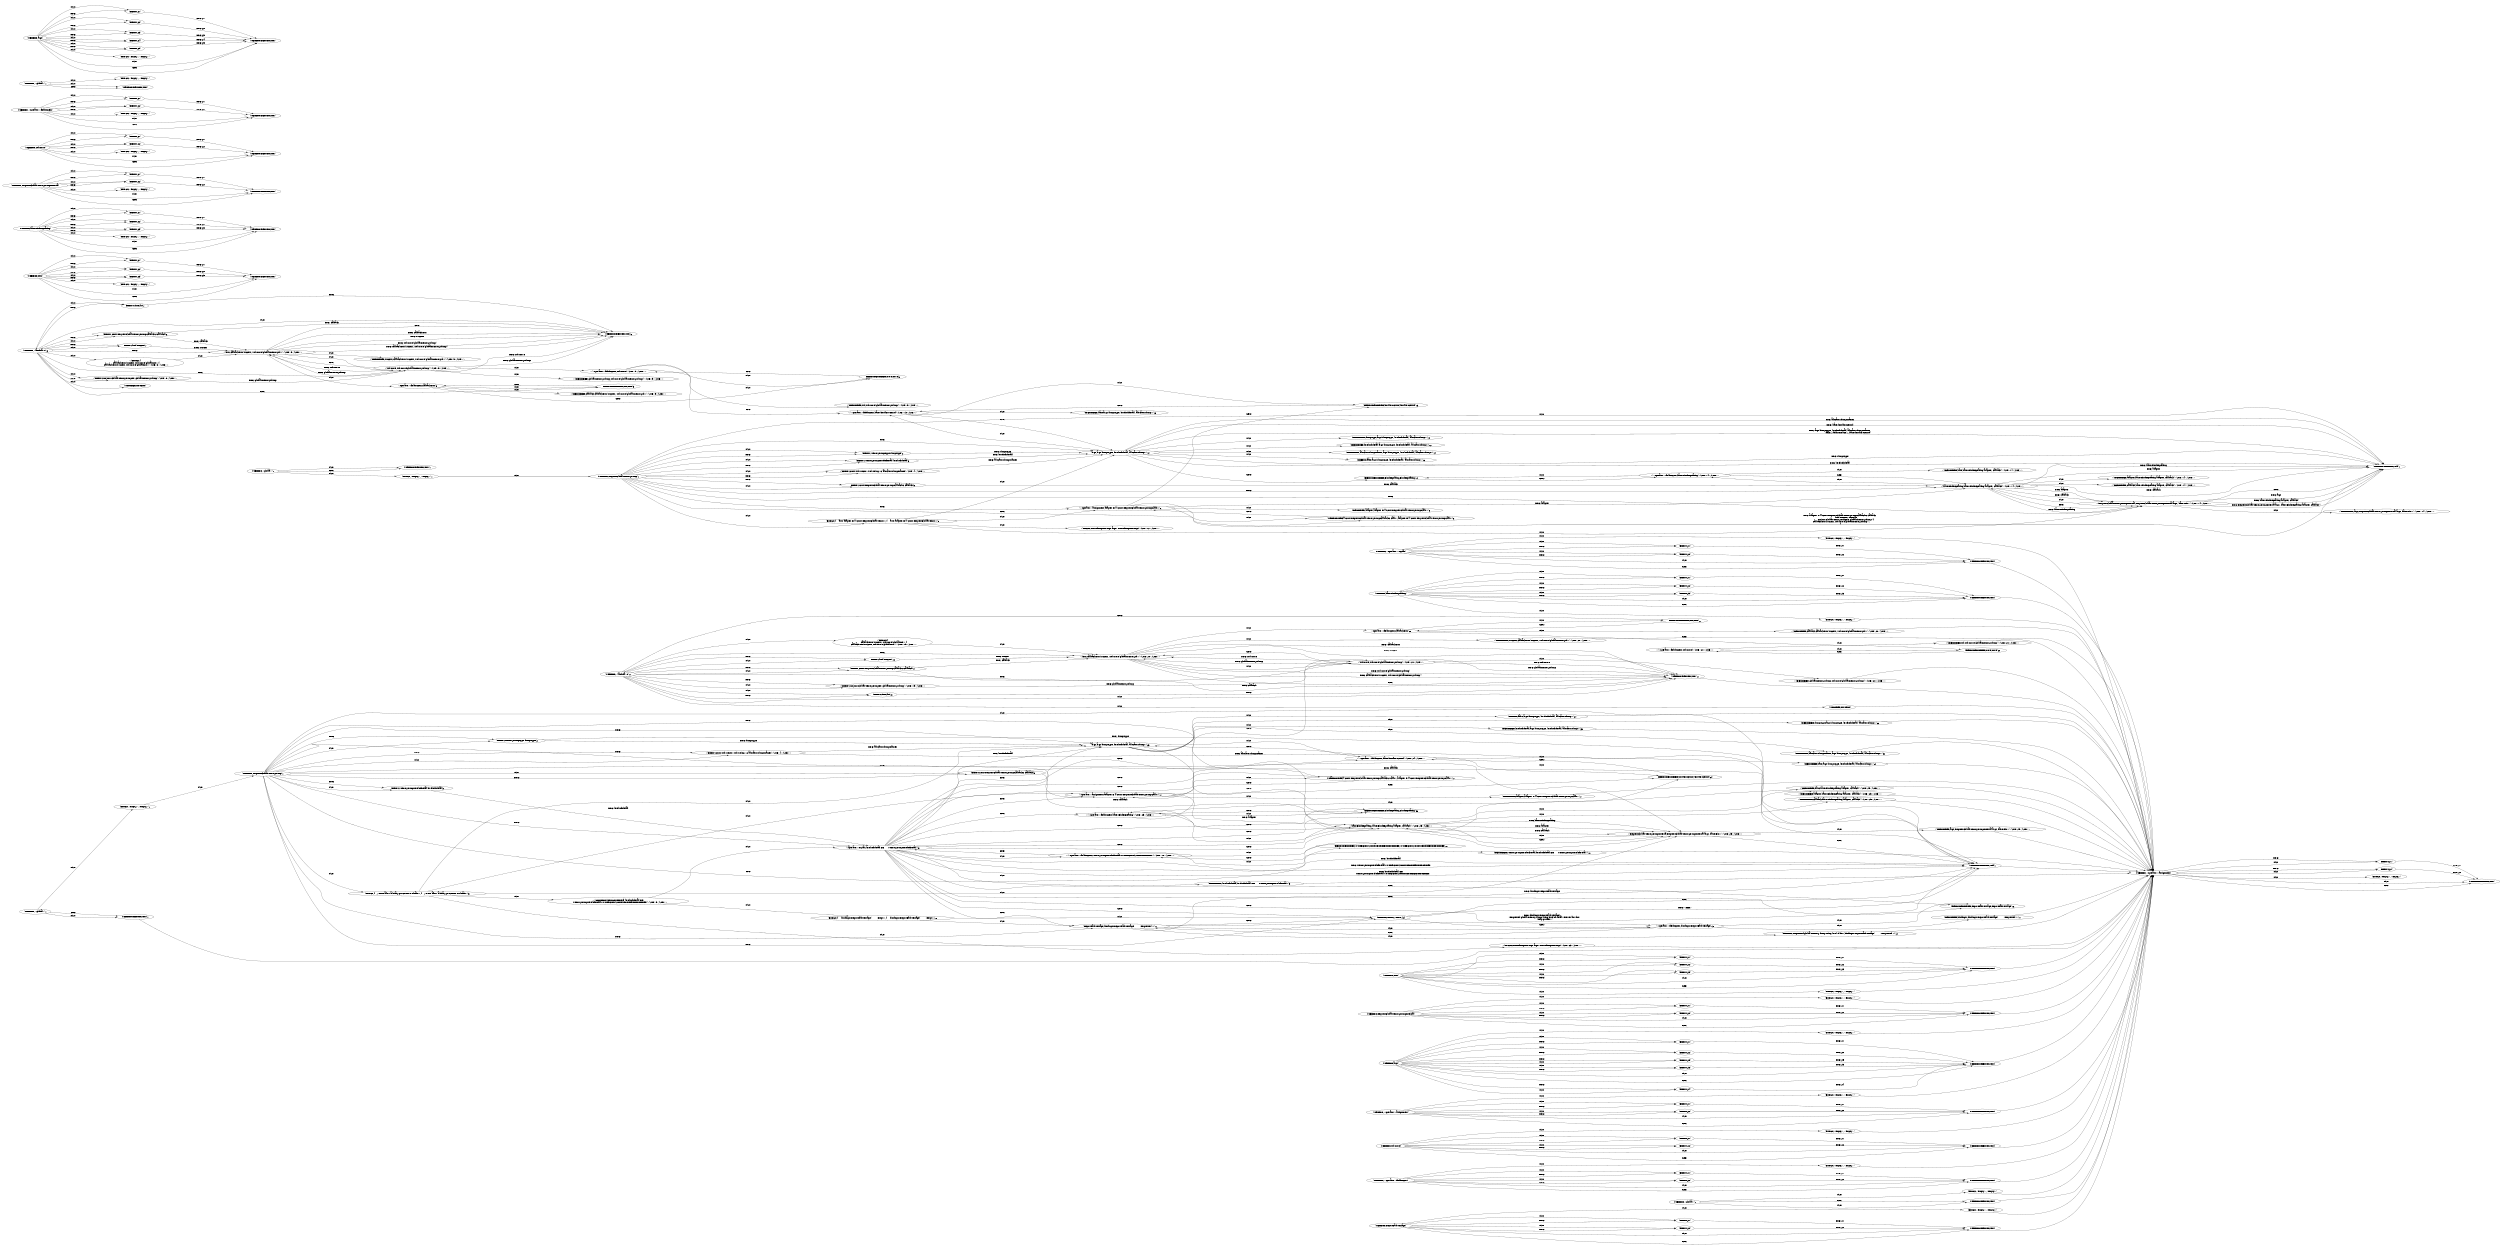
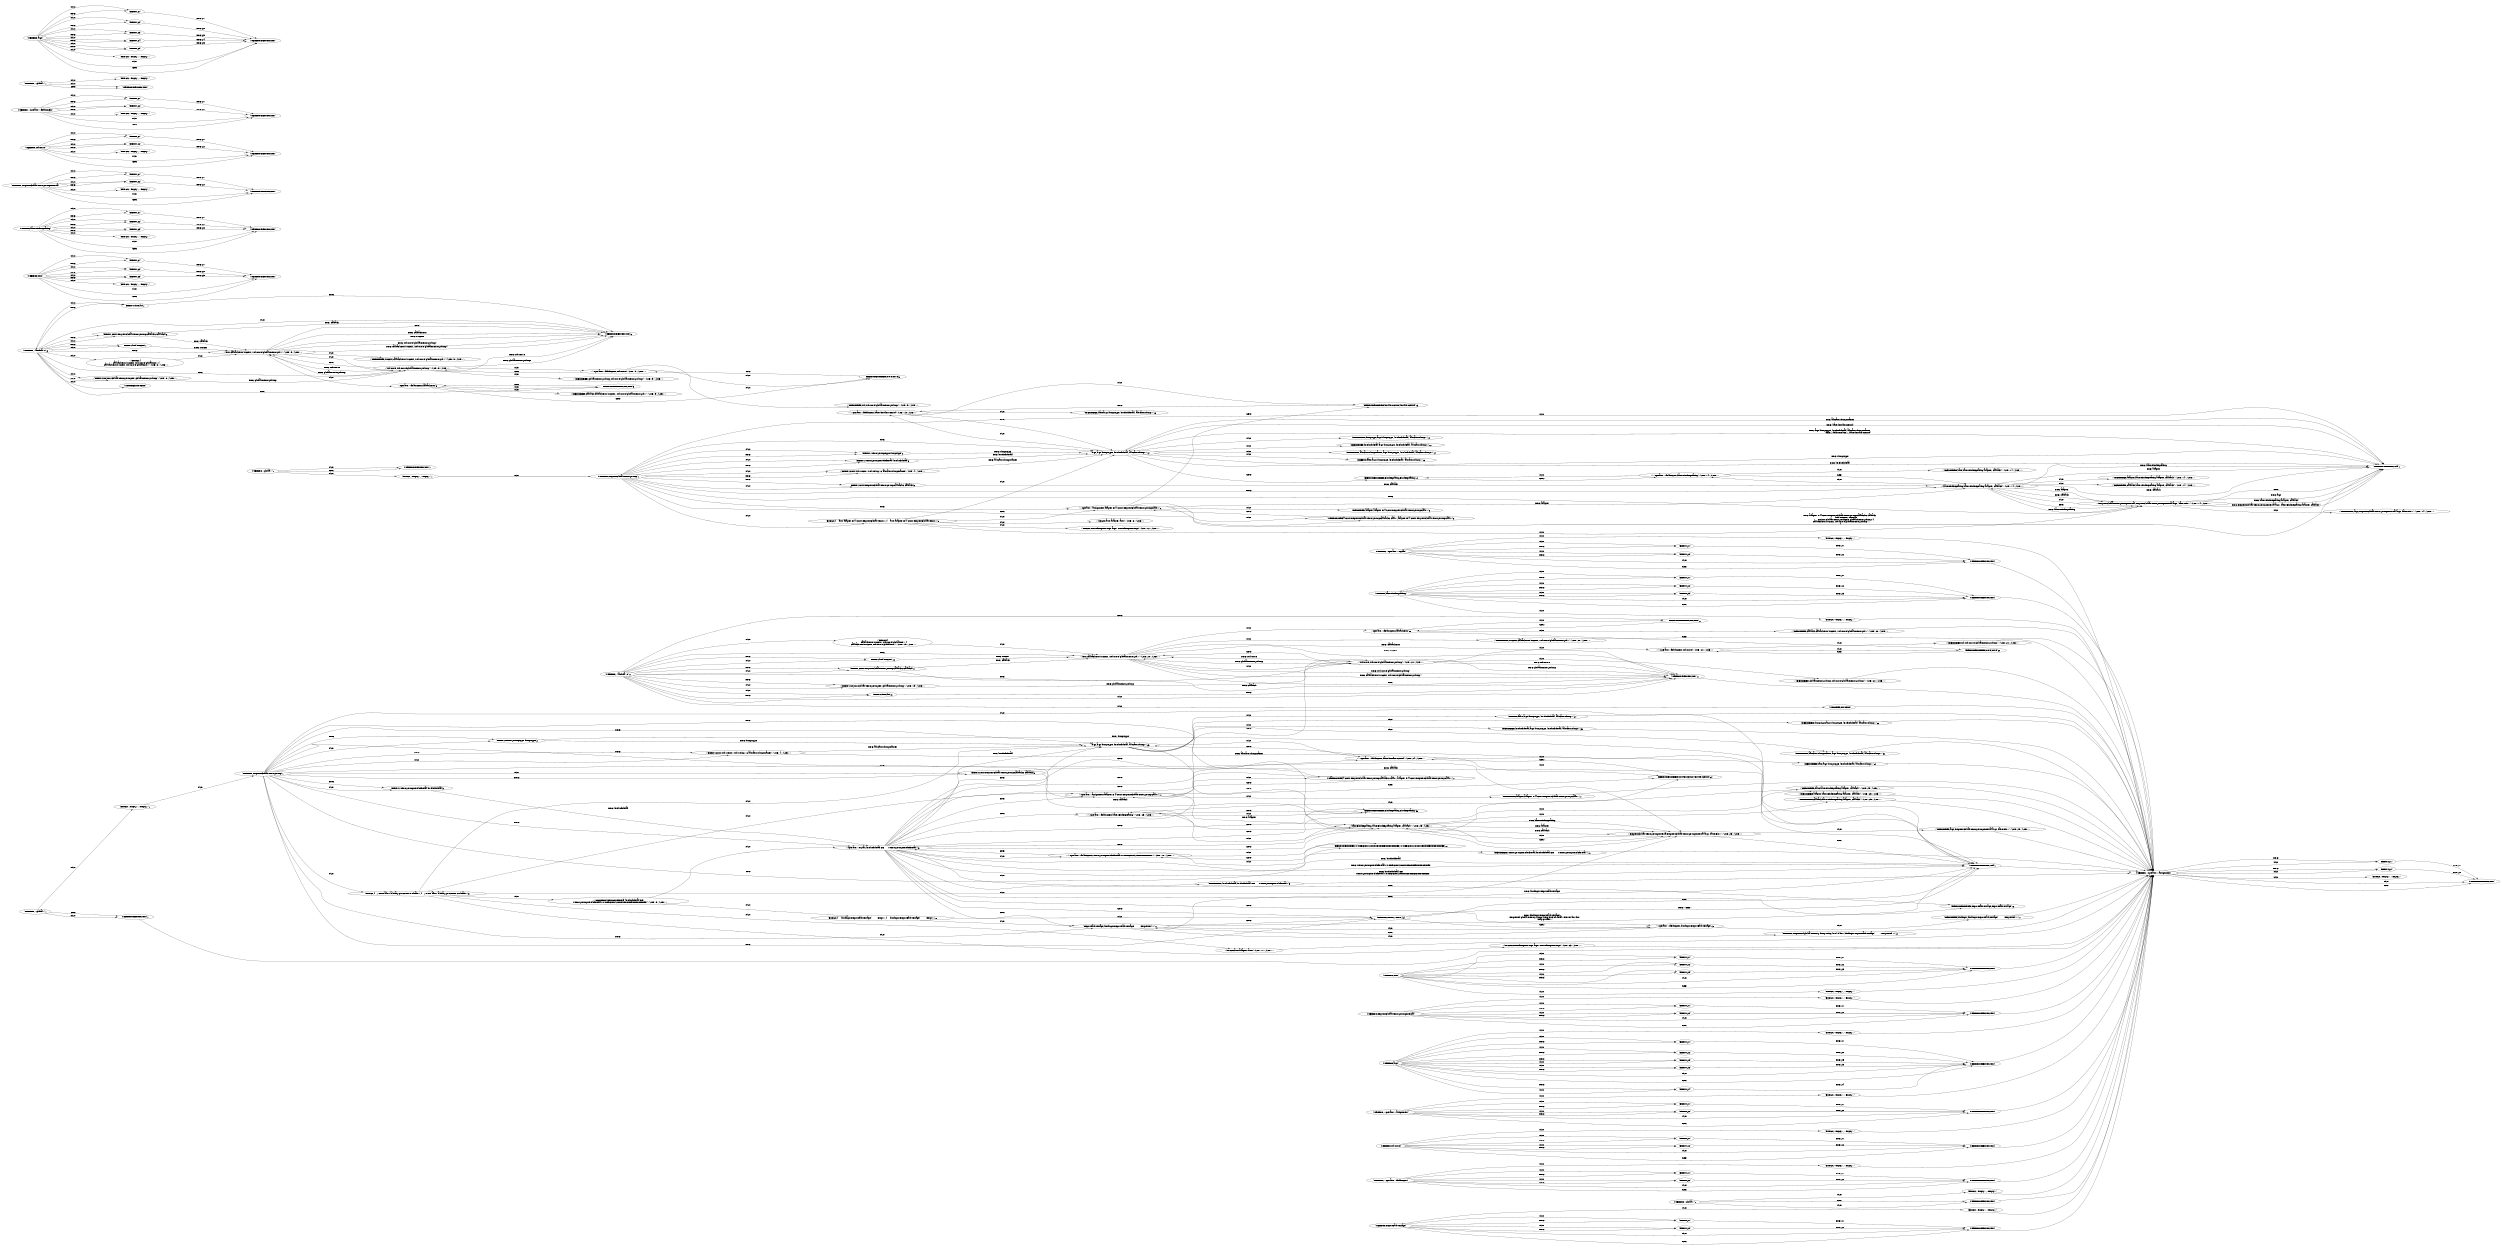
(714, 413) -> (514, 373)
none -> (1120, 521)
none -> (1524, 650)
(1848, 924) -> none
none -> (1249, 951)
